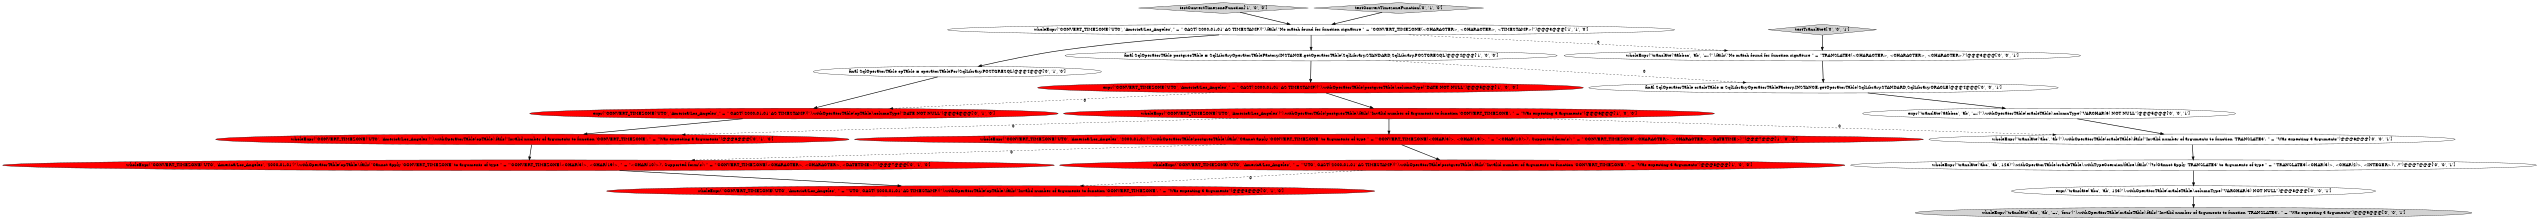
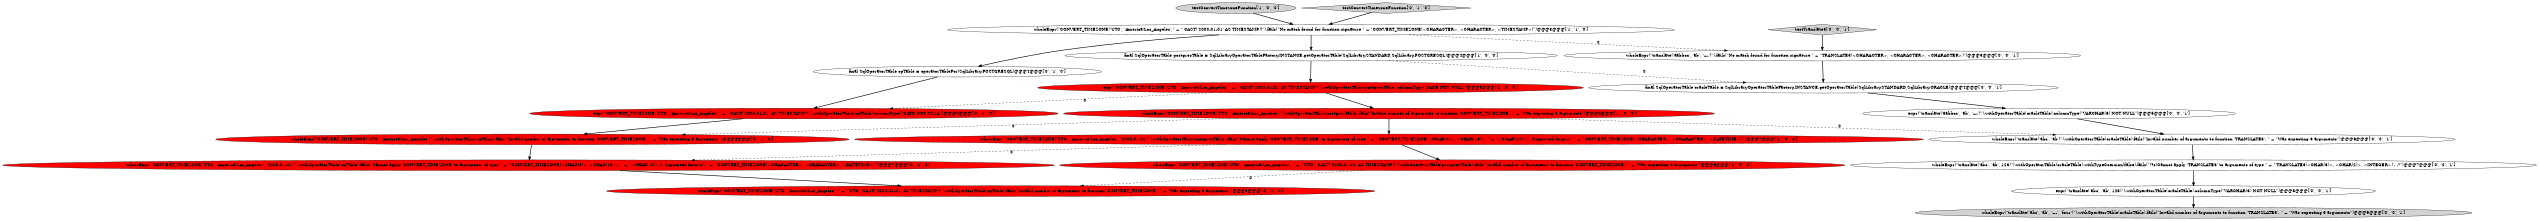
(1223, 8) -> (1236, 8)
